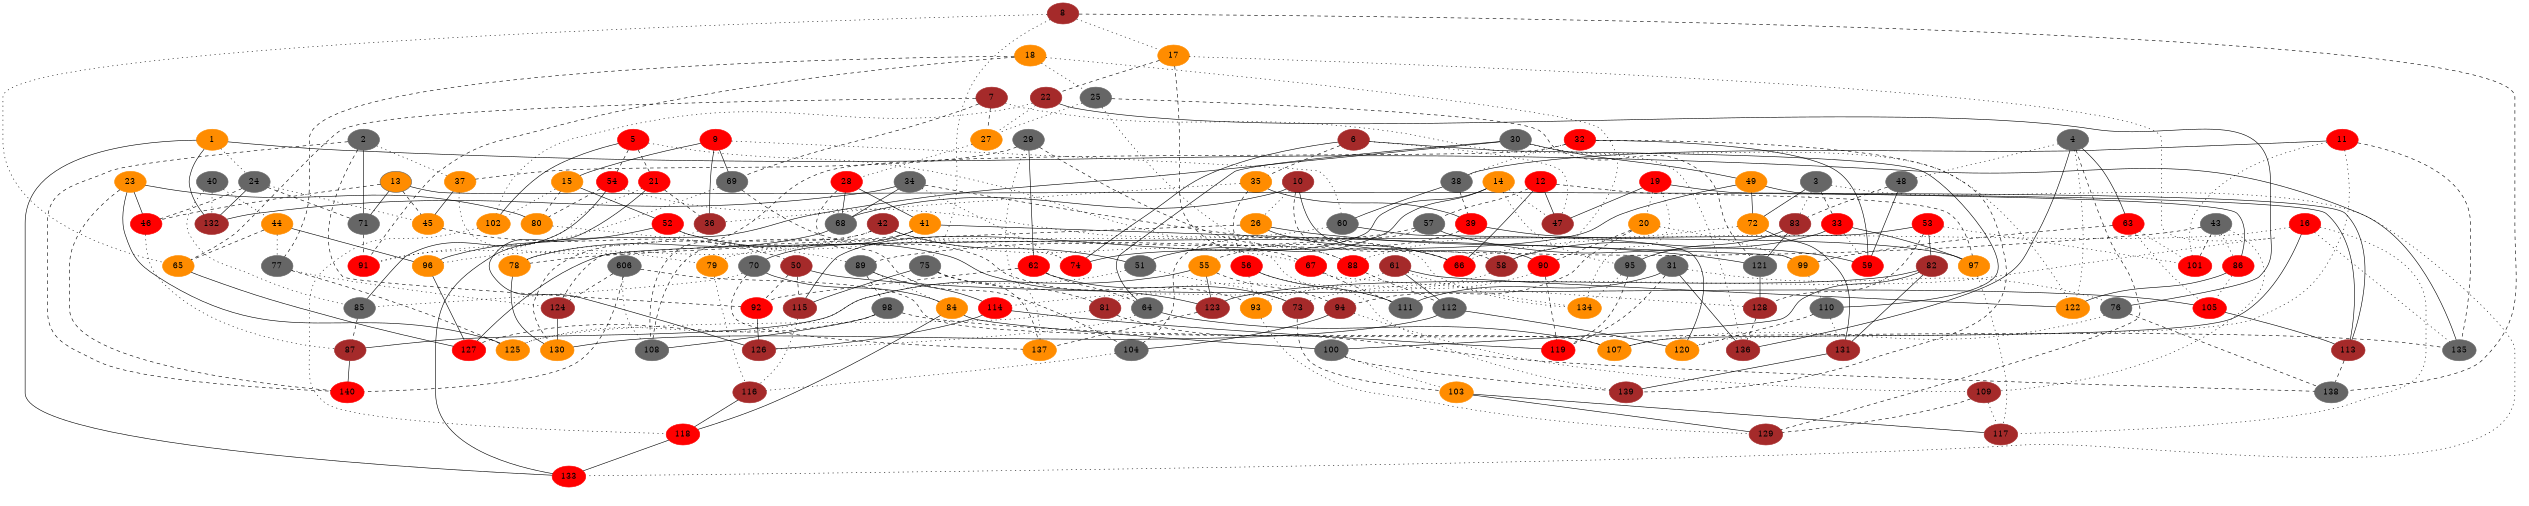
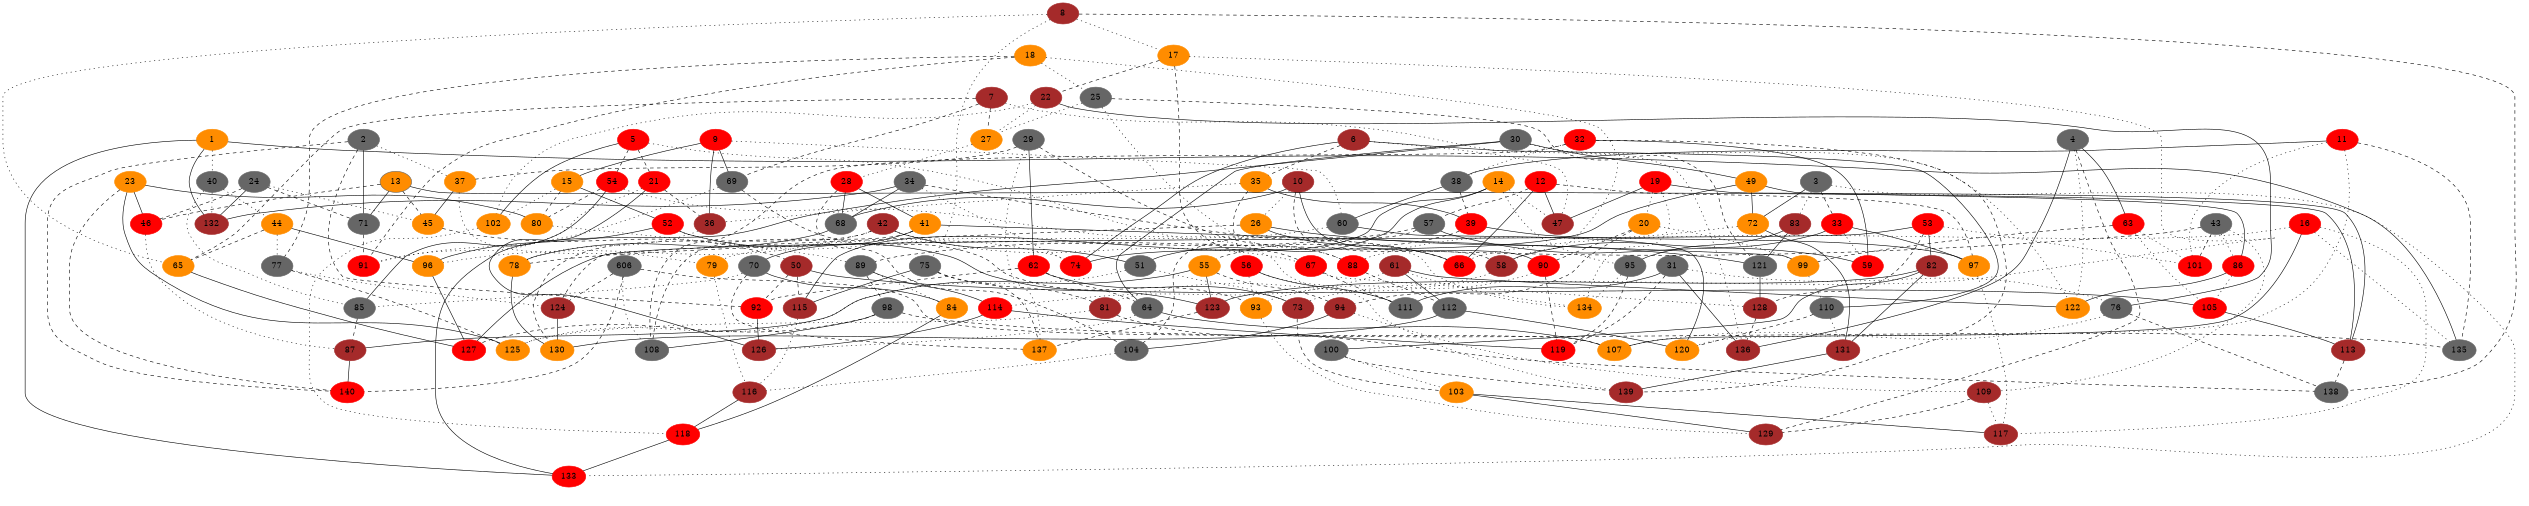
(233, 161) -> (212, 161)
(1902, 182) -> none
(1139, 336) -> none
